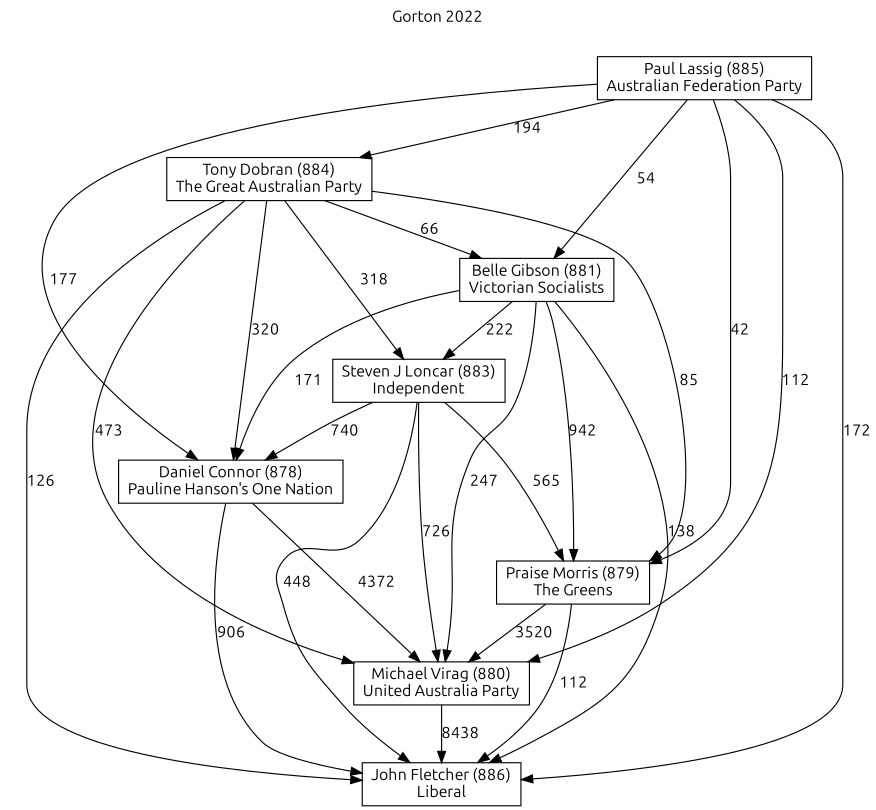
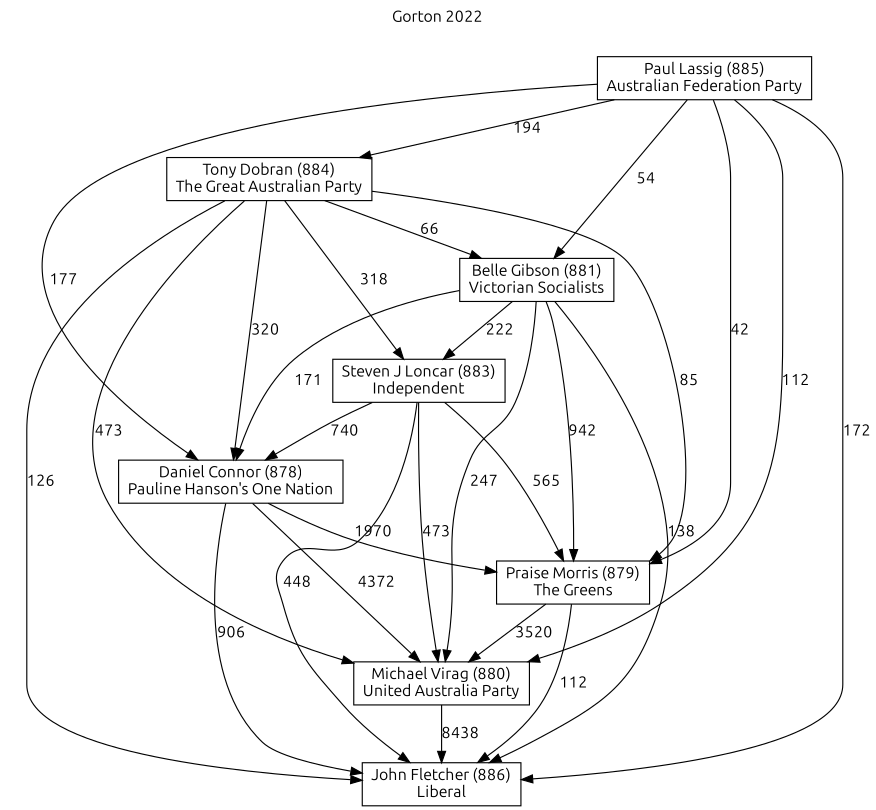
(436, 532) -> (436, 532)
none -> (373, 546)
